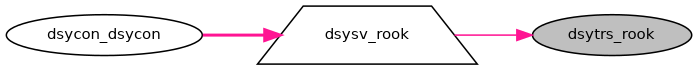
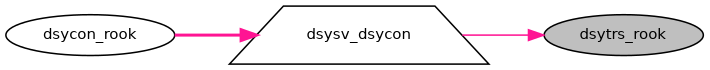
(104, 35) -> (90, 35)
(367, 35) -> (359, 35)
